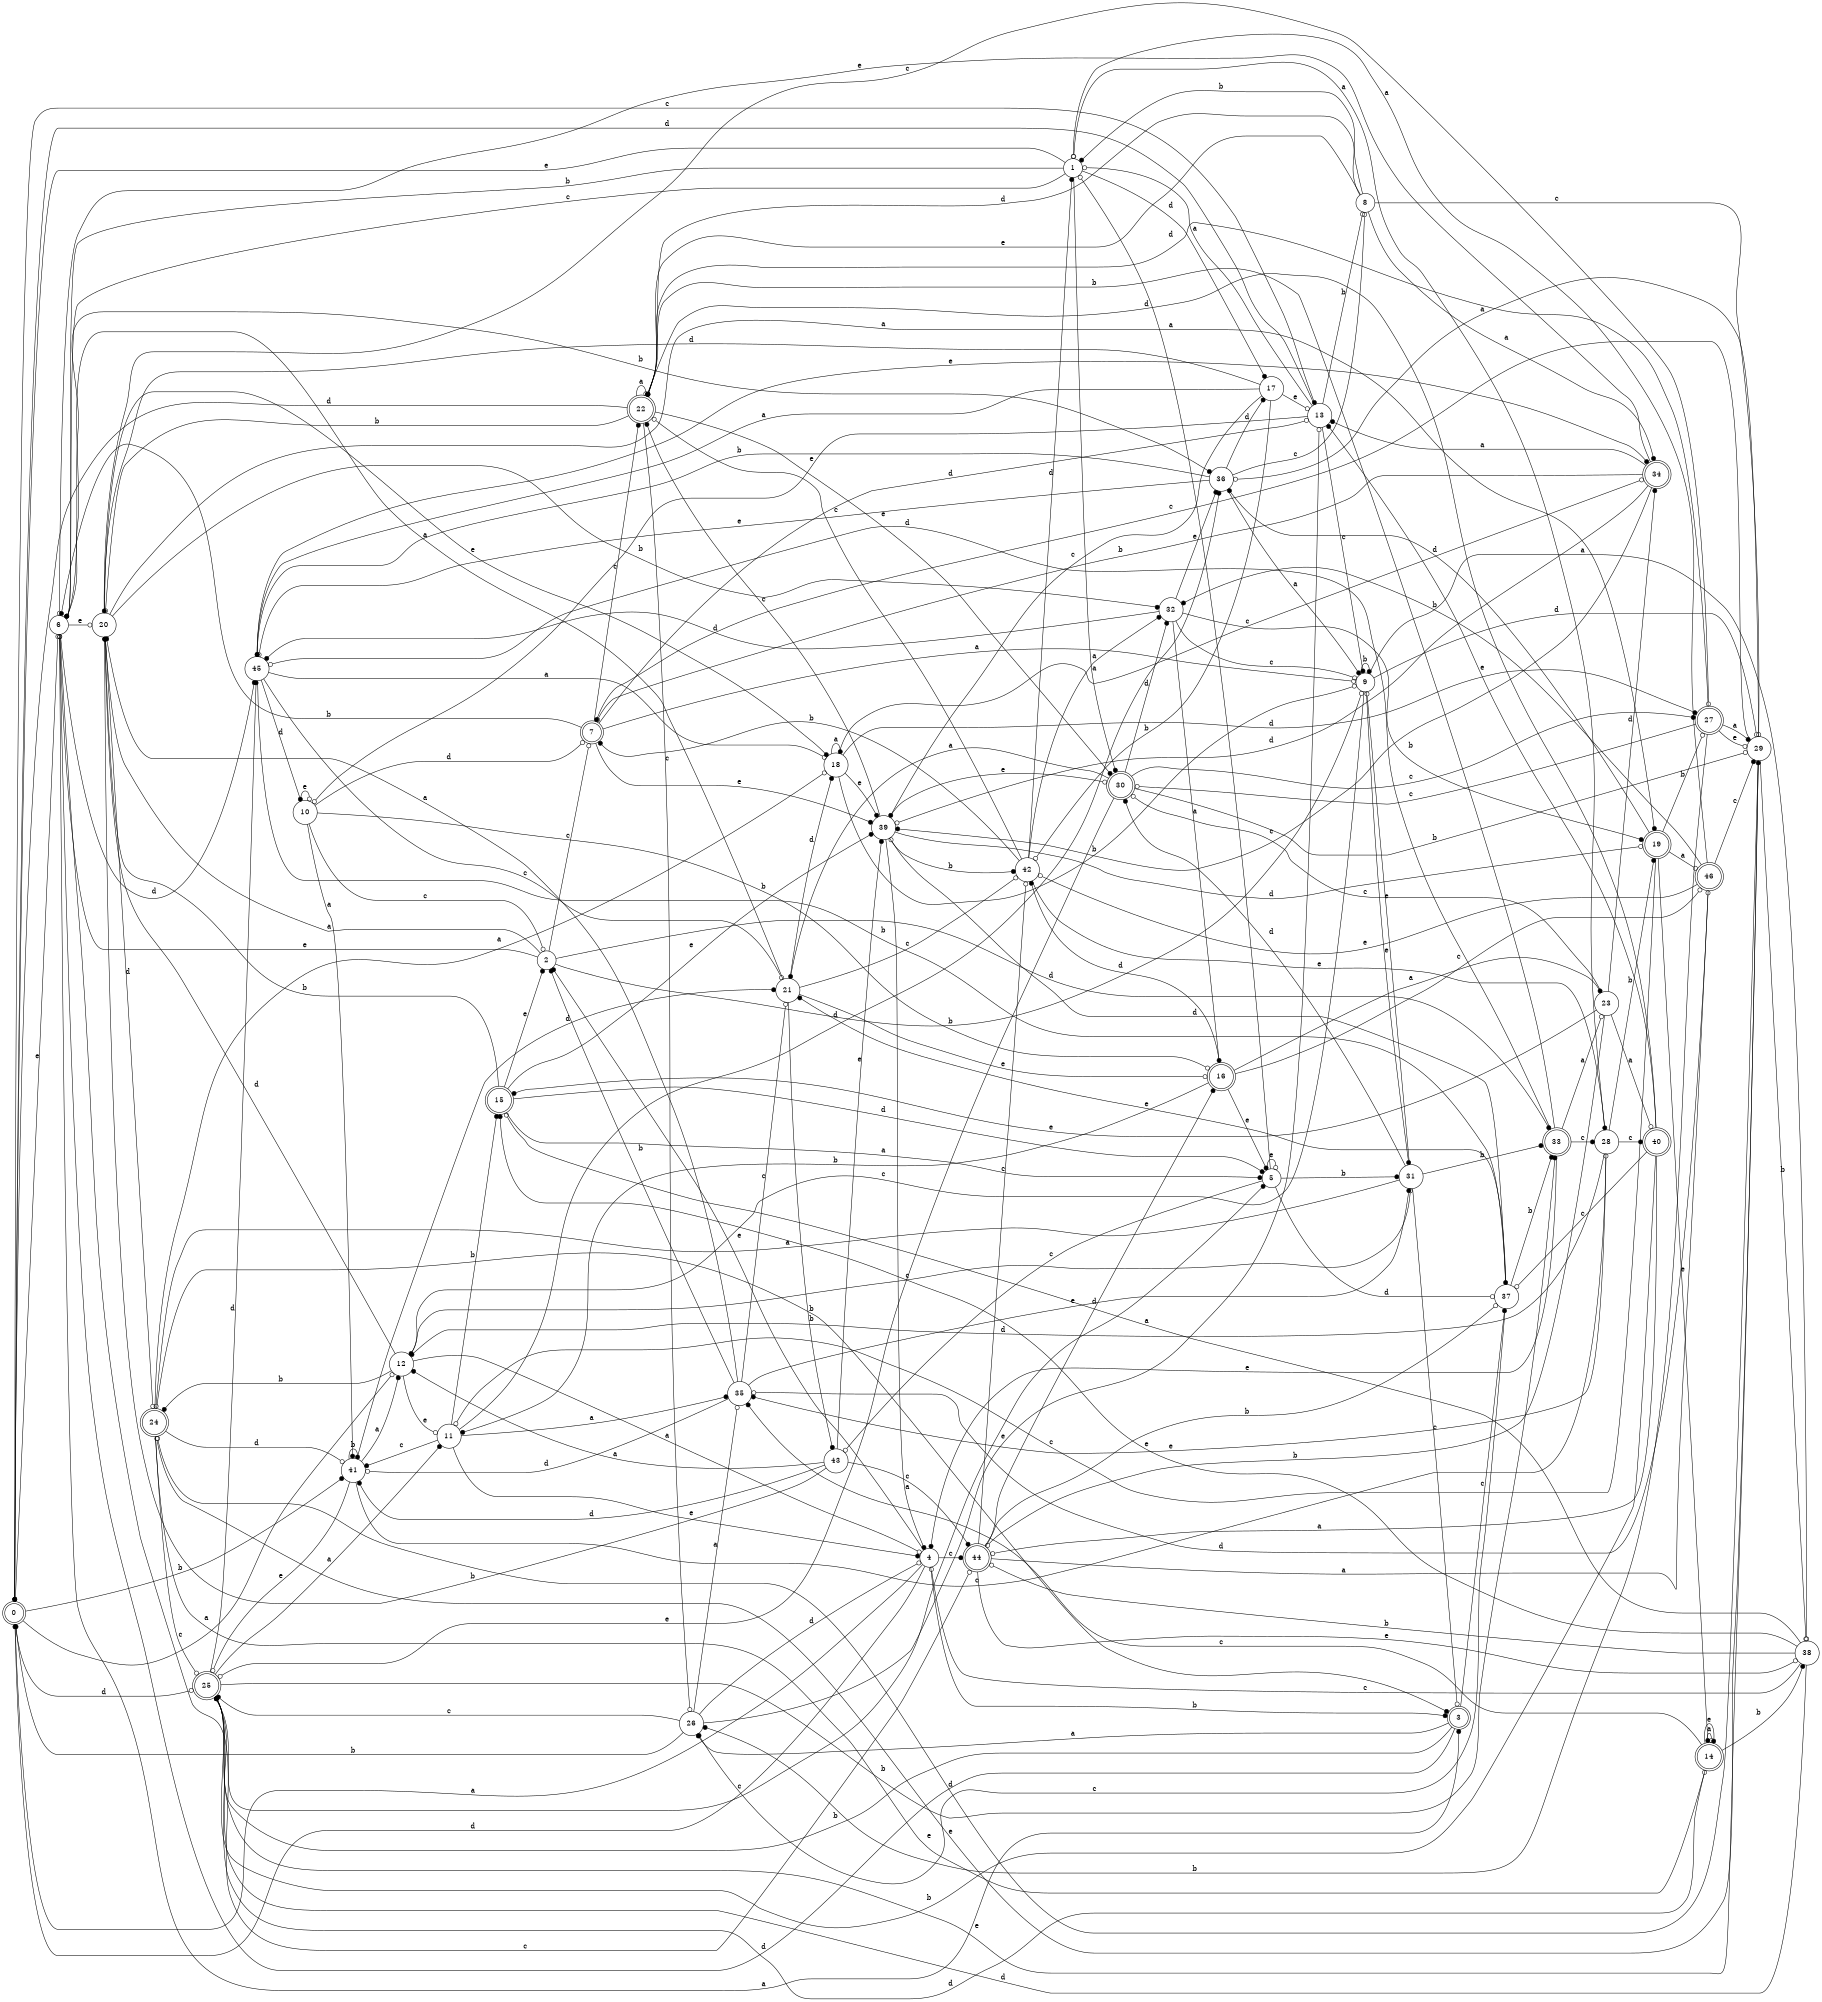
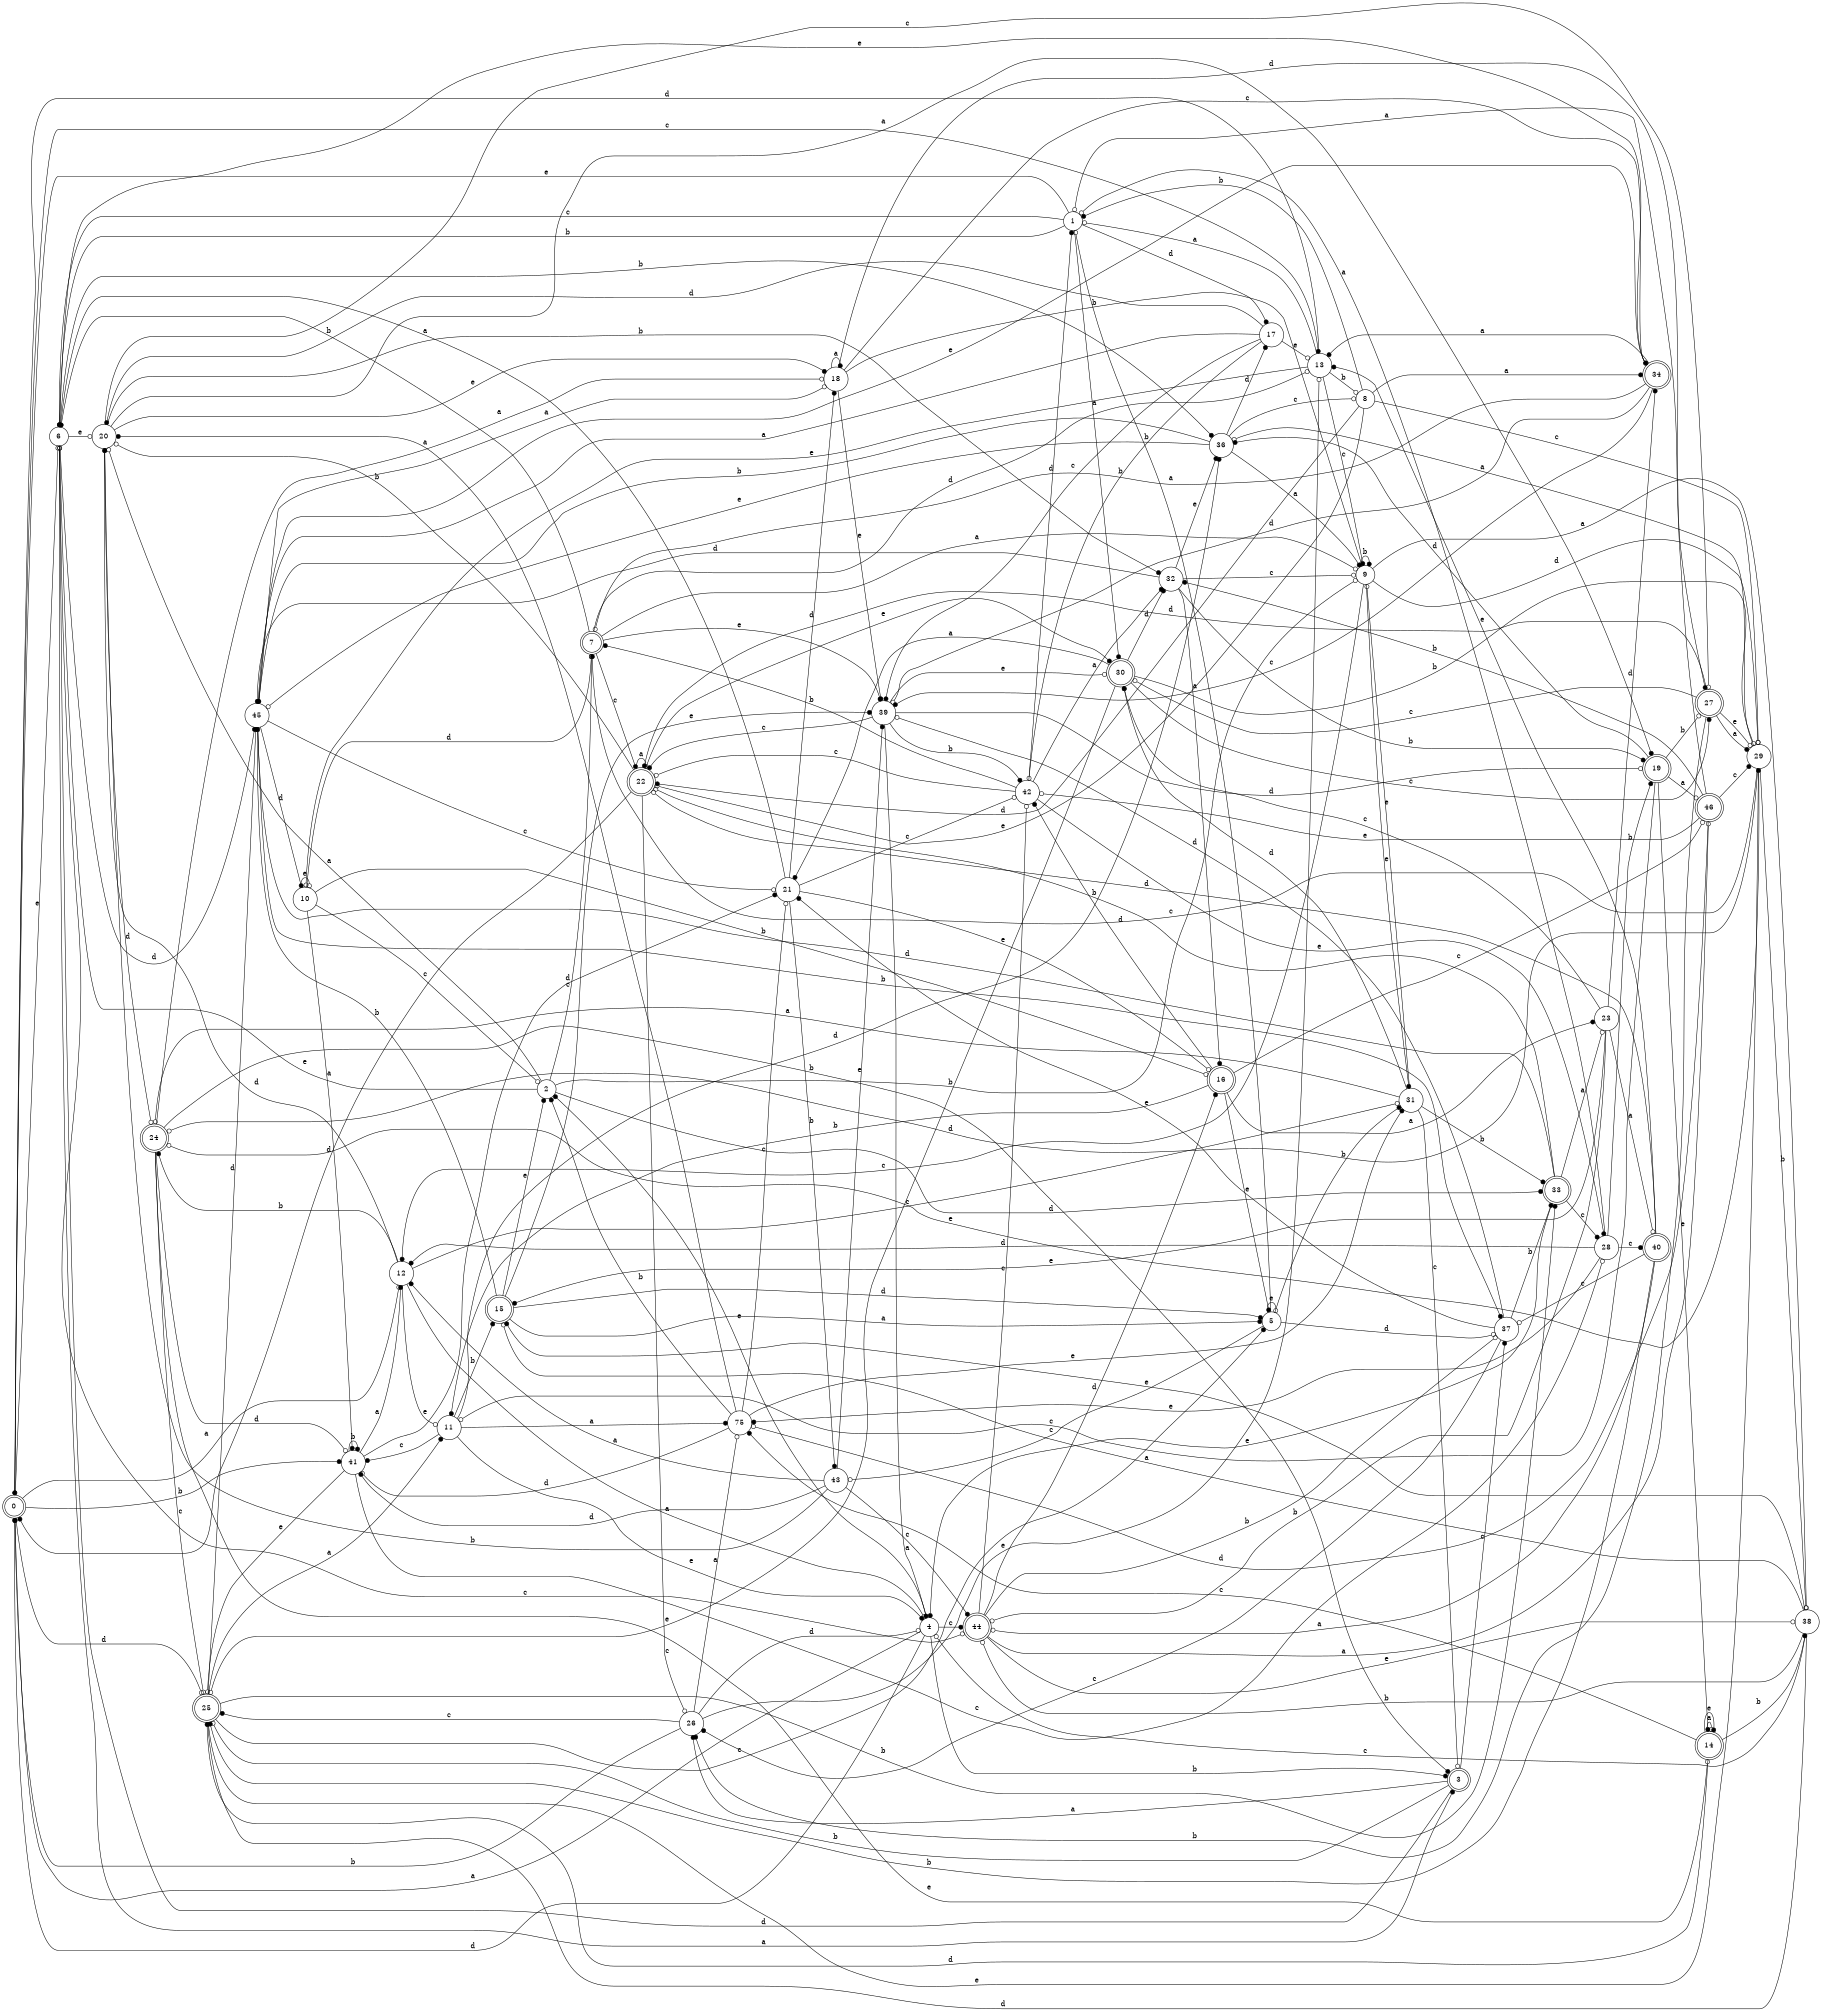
(227, 938) -> (364, 1007)
(740, 1394) -> (740, 1423)
